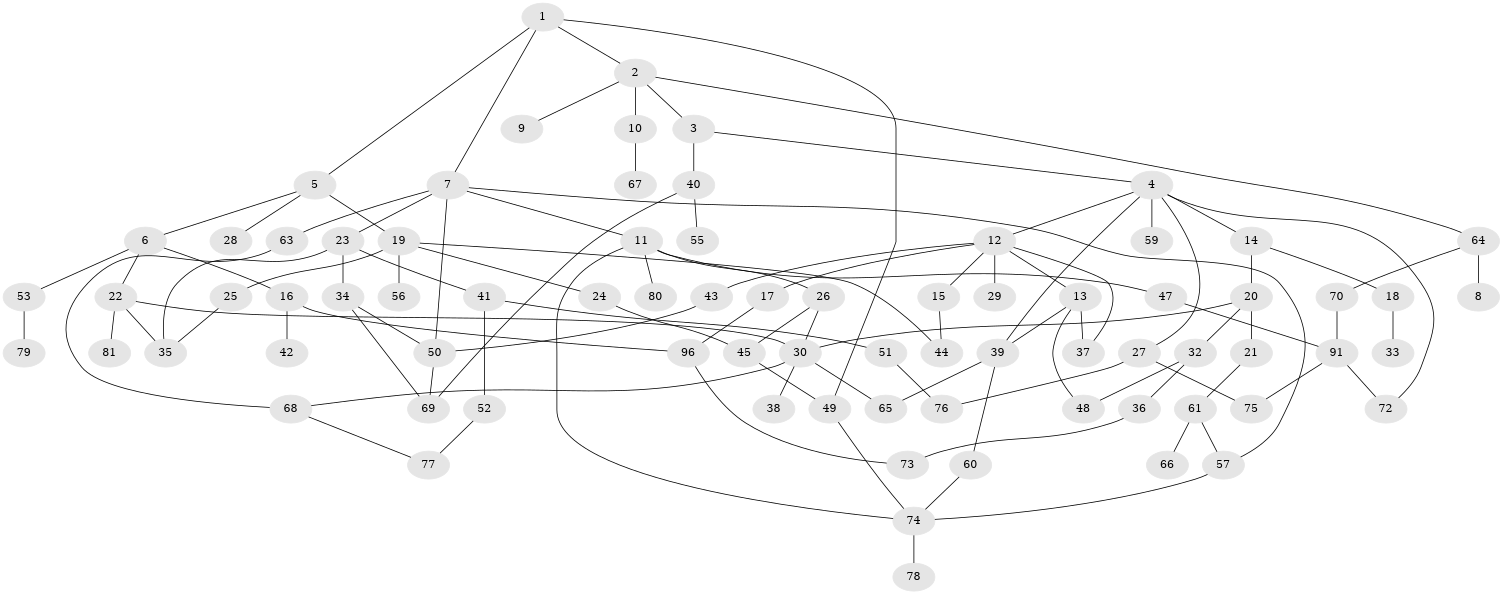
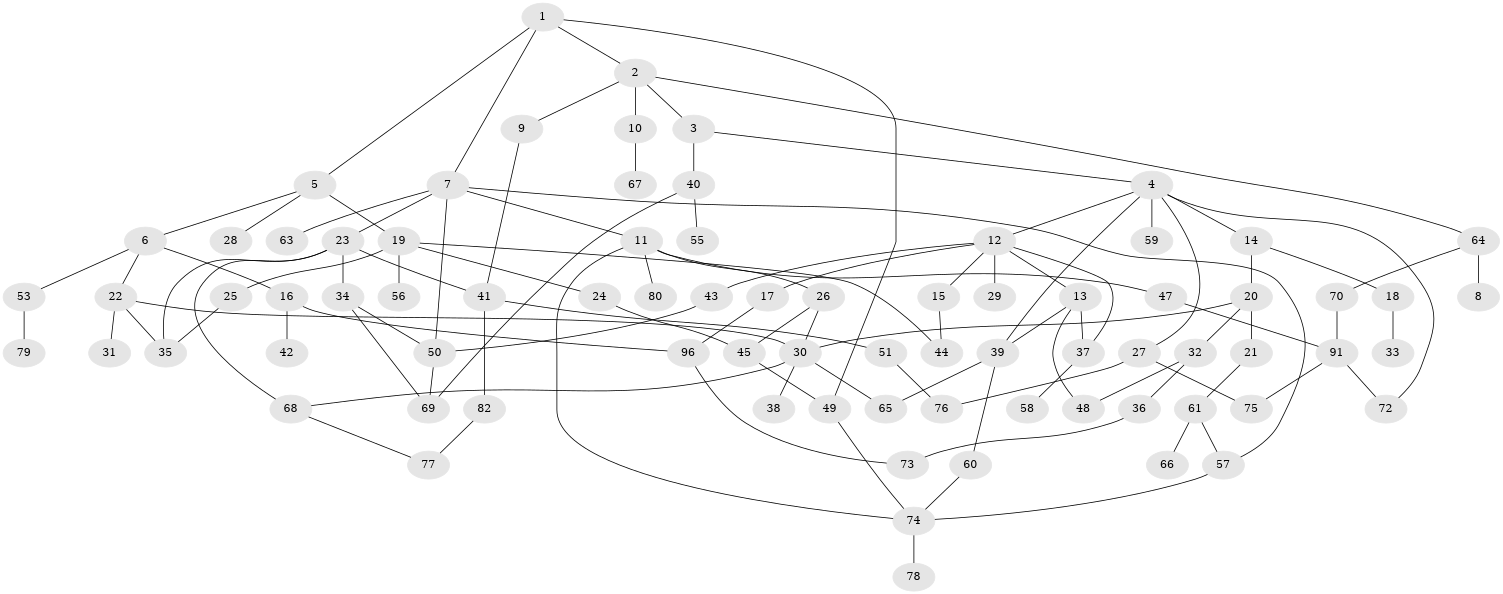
none -> (503, 213)
(66, 325) -> (199, 292)
(110, 353) -> (110, 353)
(485, 409) -> (485, 409)
none -> (1027, 409)
